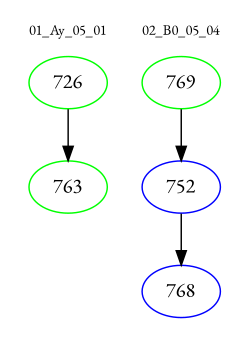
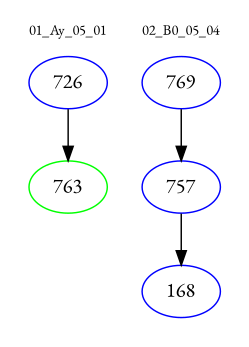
(68, 83) -> (68, 83)
(181, 83) -> (181, 83)
(181, 187) -> (181, 187)
(181, 291) -> (181, 291)
